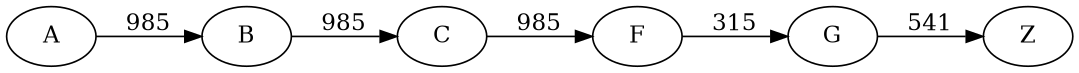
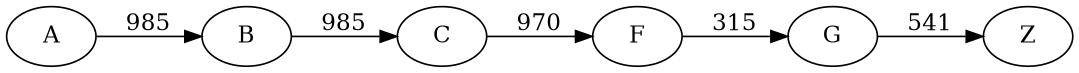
(540, 24) -> (540, 24)
